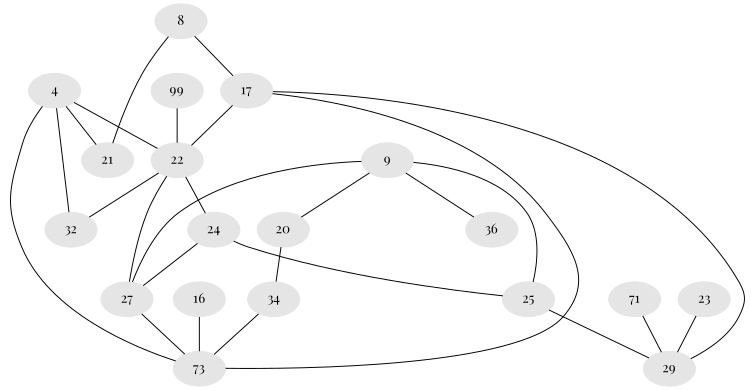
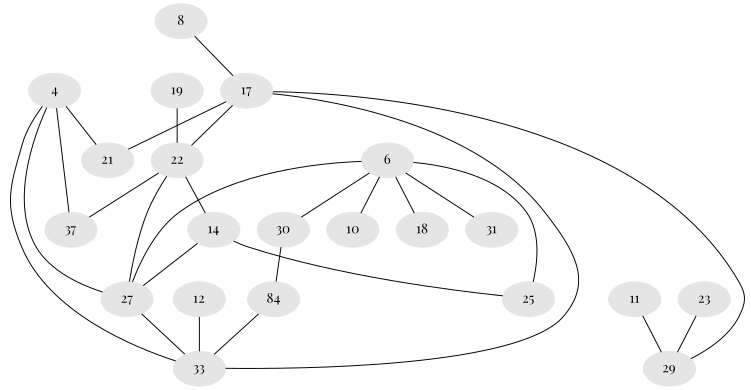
(135, 87) -> (185, 122)
(177, 91) -> (177, 91)
(112, 123) -> (26, 217)
(388, 160) -> (388, 160)
(71, 230) -> (71, 230)
(214, 230) -> (214, 230)
(283, 230) -> (283, 230)
none -> (353, 230)
none -> (422, 230)
(492, 230) -> (492, 230)
(199, 299) -> (199, 299)
(274, 299) -> (274, 299)
(635, 299) -> (635, 299)
(599, 334) -> none
(199, 369) -> (199, 369)
